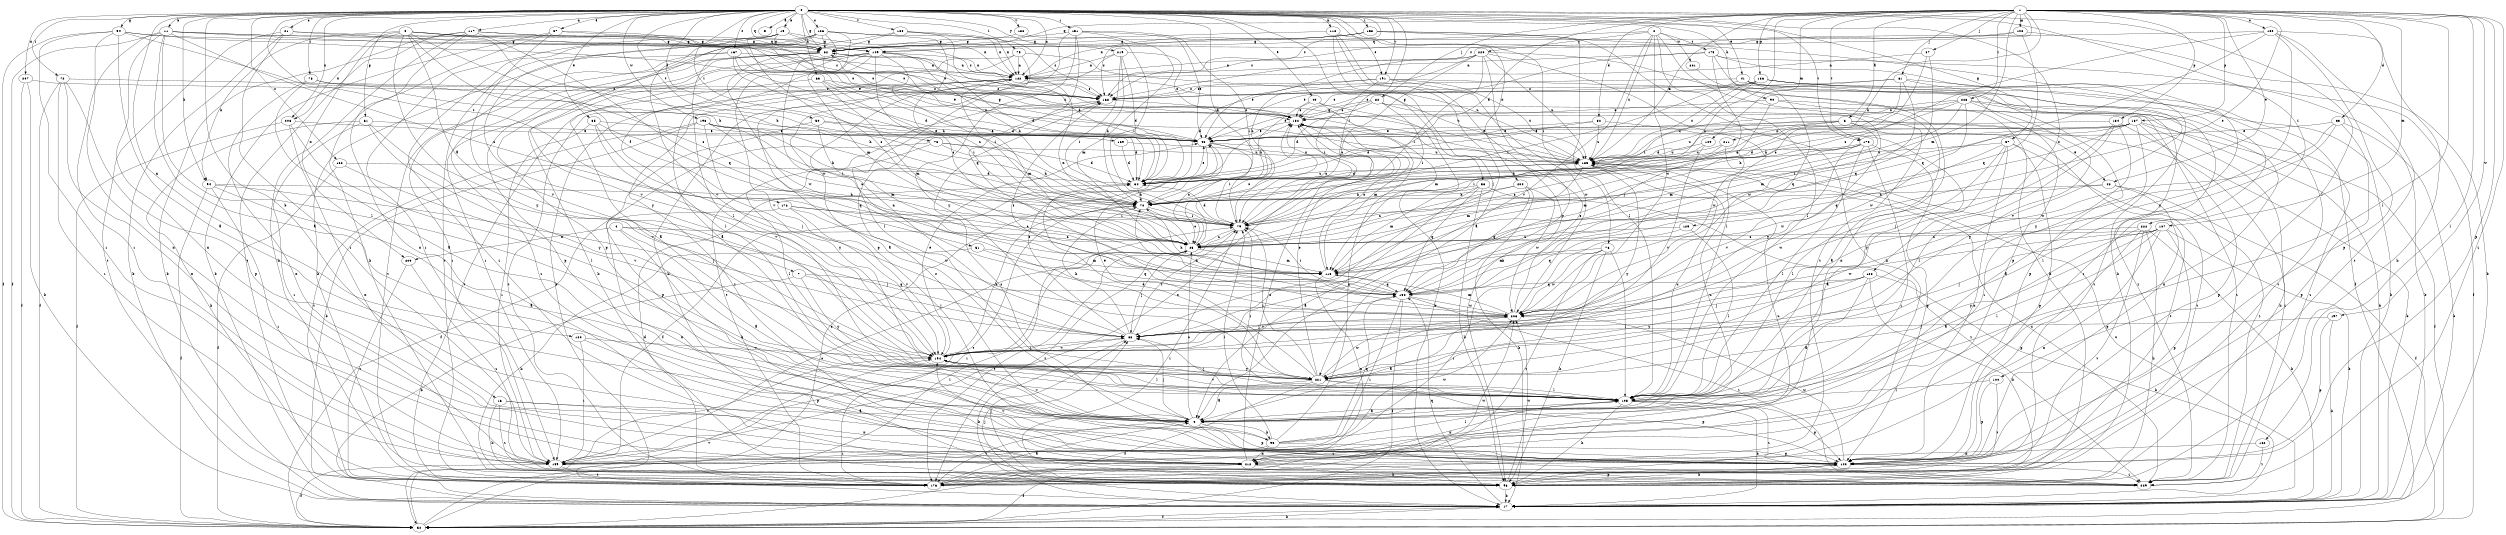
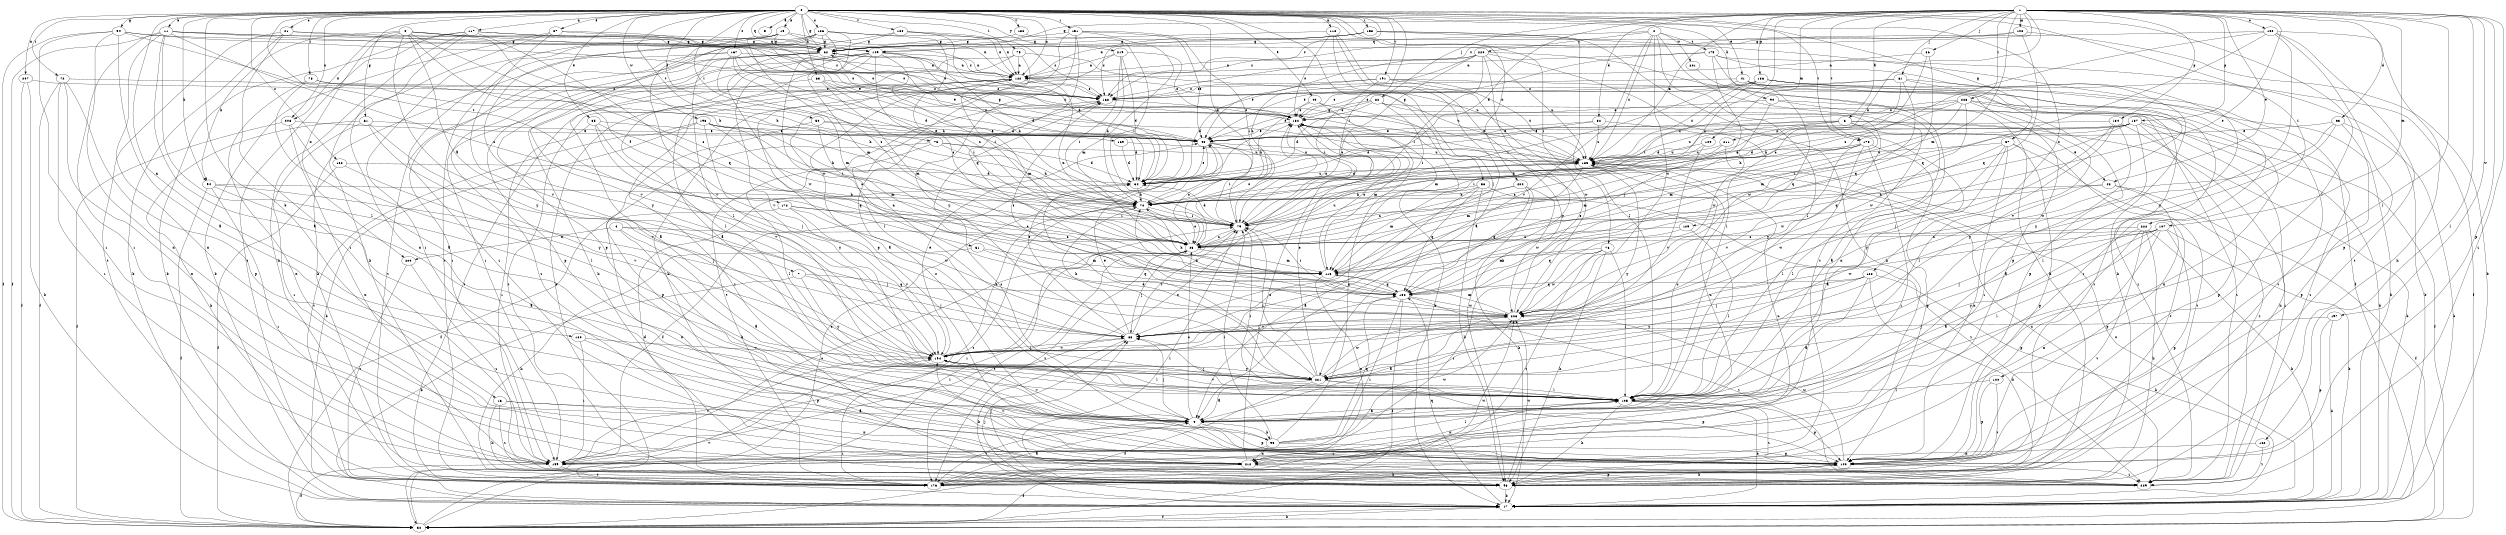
(1367, 45) -> (1306, 72)
(1928, 52) -> (1928, 52)
none -> (1328, 204)
none -> (977, 224)
